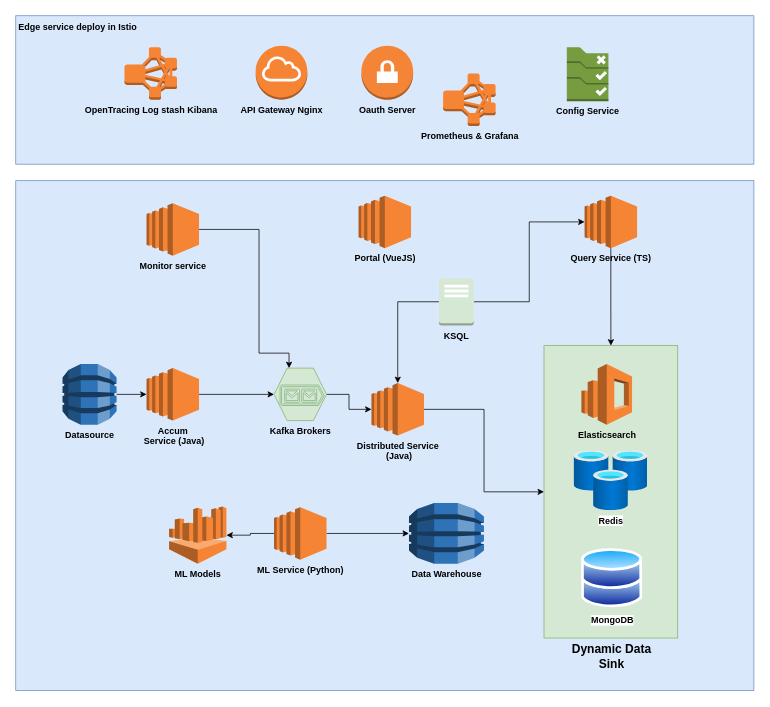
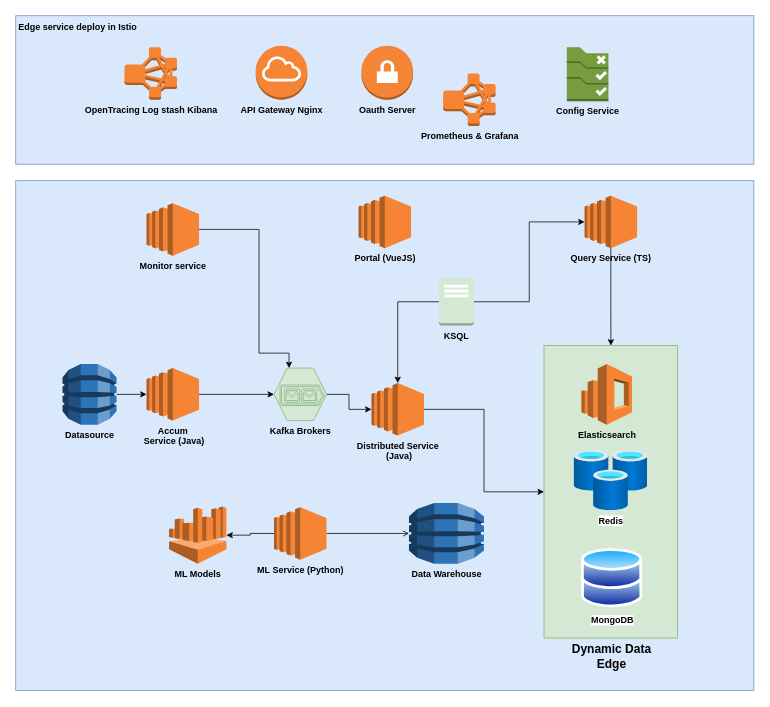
(402, 533) -> (404, 533)
(612, 657) -> (612, 657)
